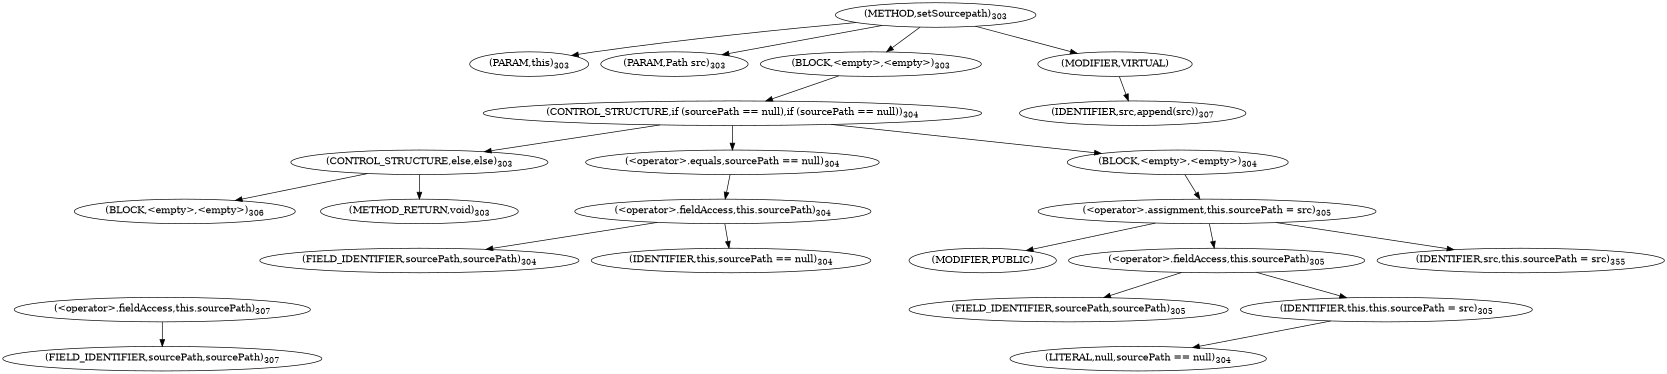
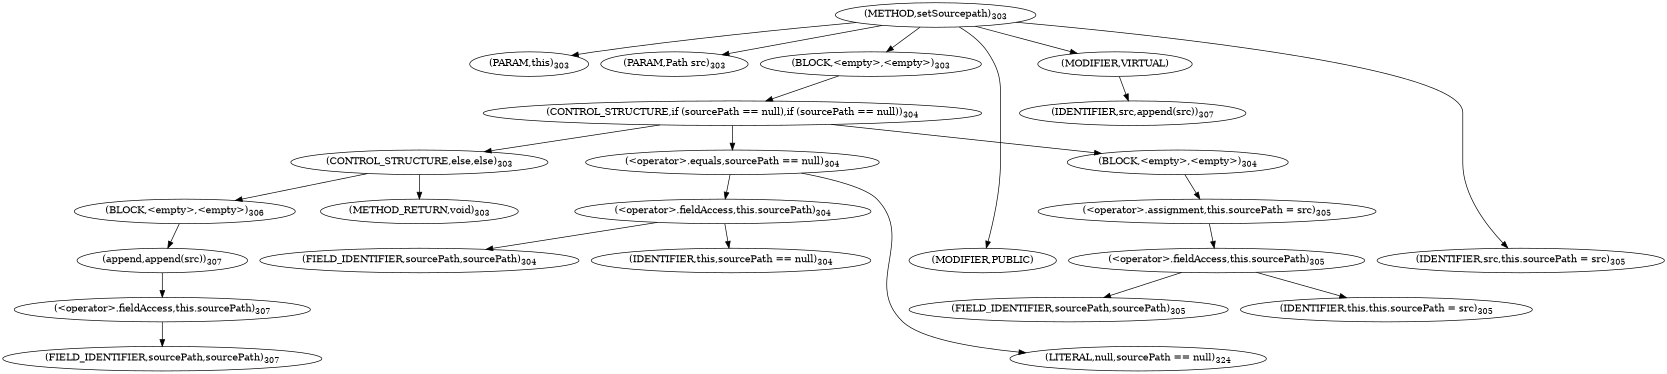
(1094, 236) -> (1000, 127)
(1362, 236) -> (1316, 59)
(1618, 259) -> (1618, 259)
none -> (162, 261)
(1265, 334) -> (887, 281)
(1223, 358) -> (1223, 358)
